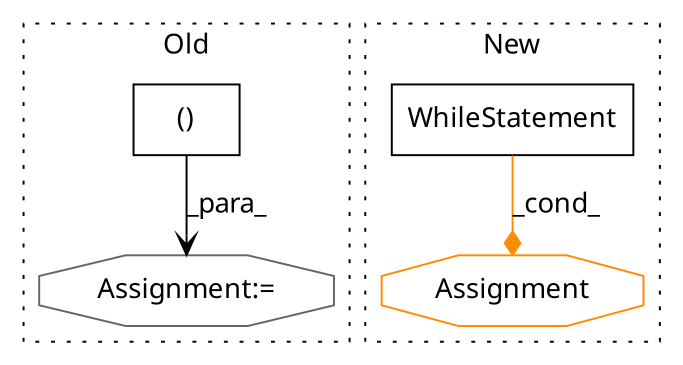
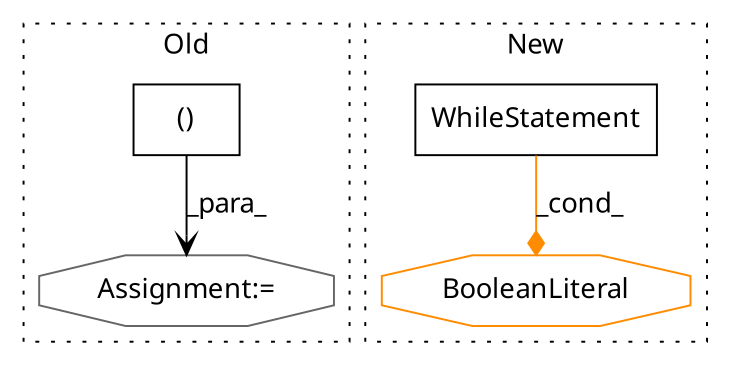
(513, 291) -> (536, 291)
